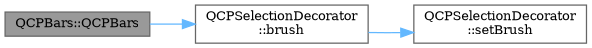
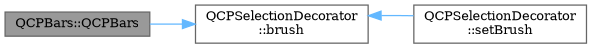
(384, 33) -> (397, 16)
